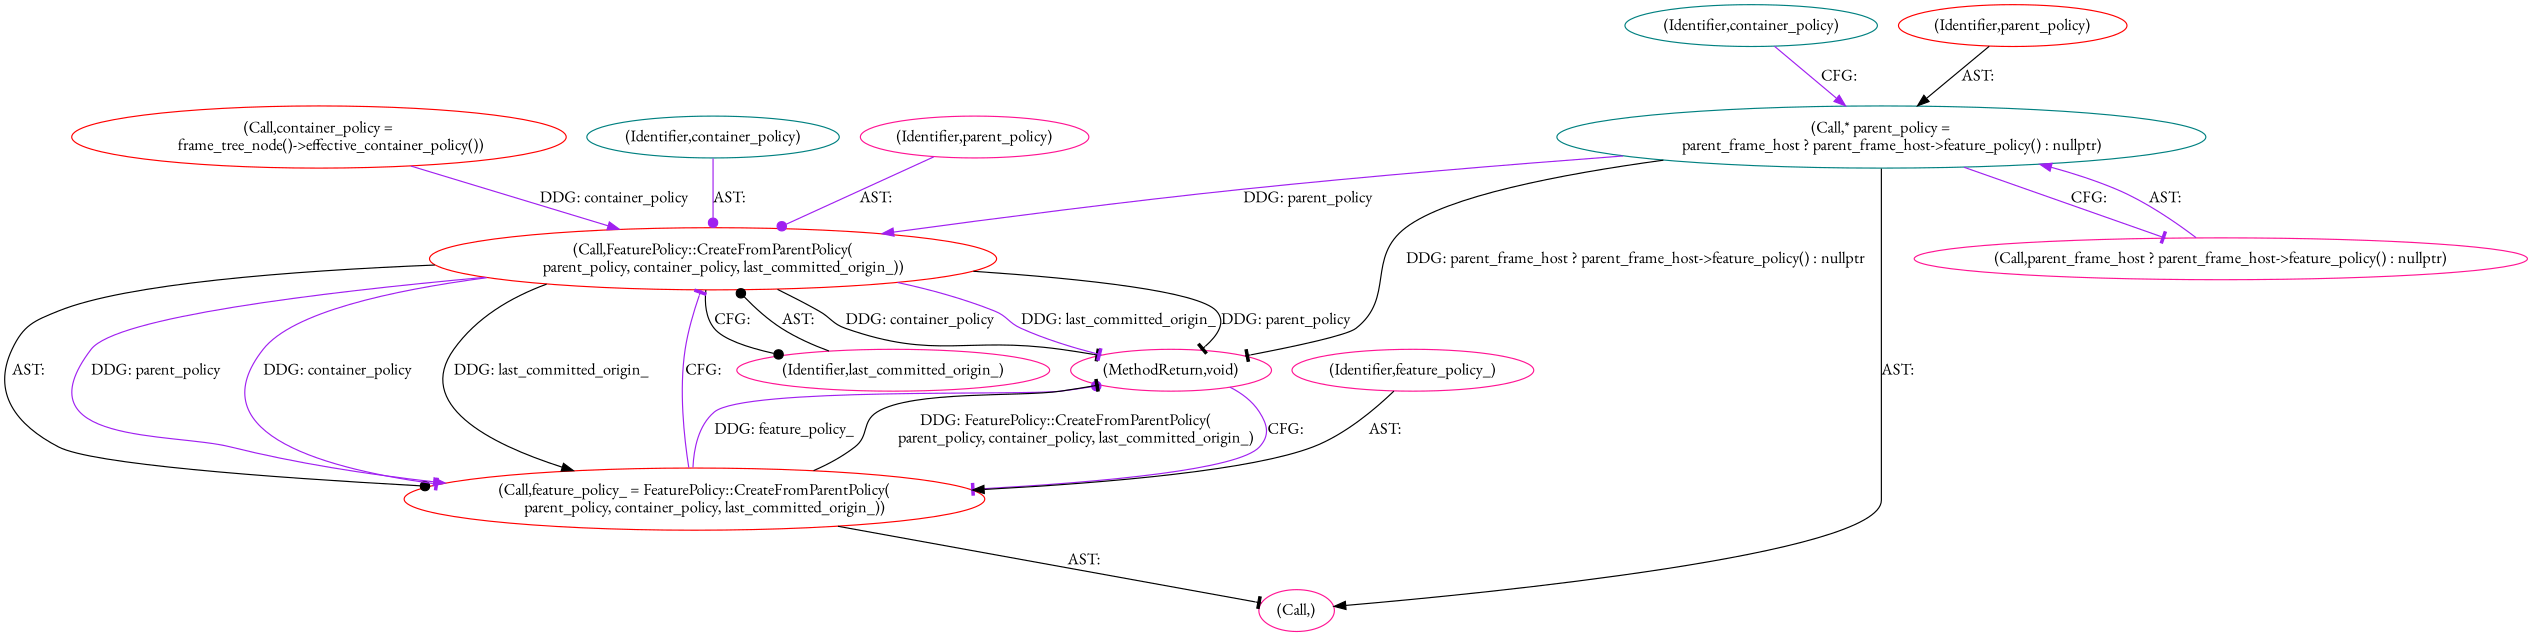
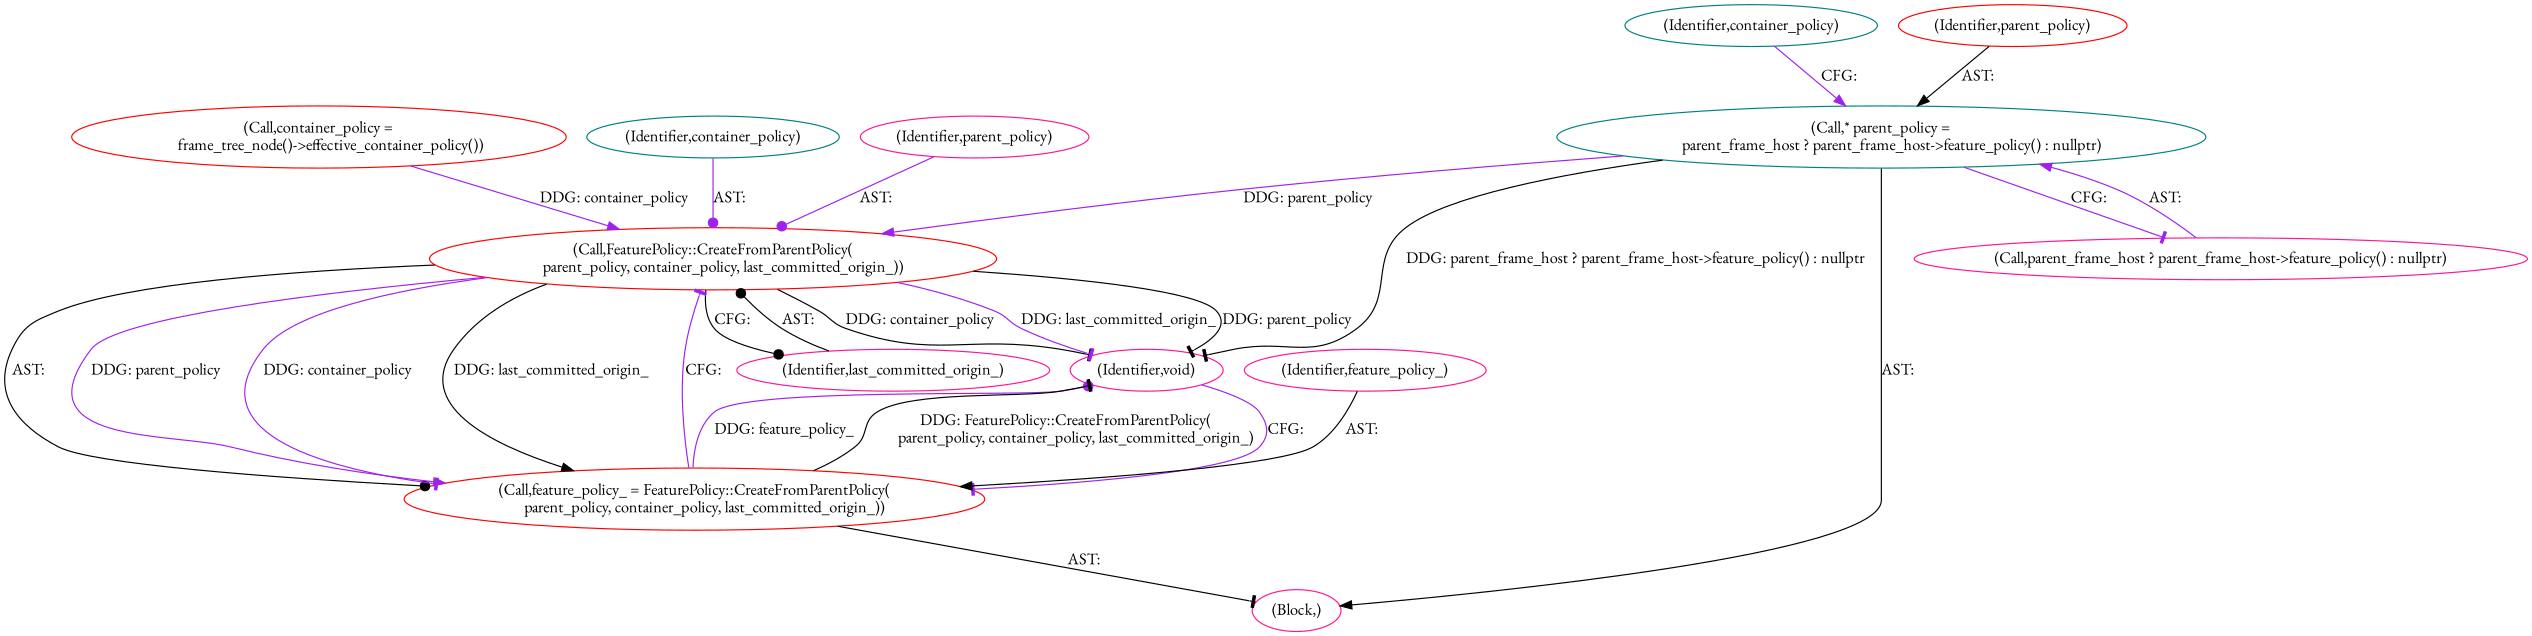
(1171, 370) -> (1147, 370)
(1297, 611) -> (1297, 611)
